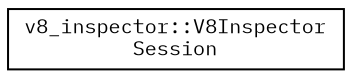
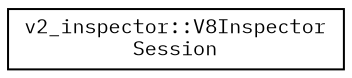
(176, 39) -> (176, 39)
